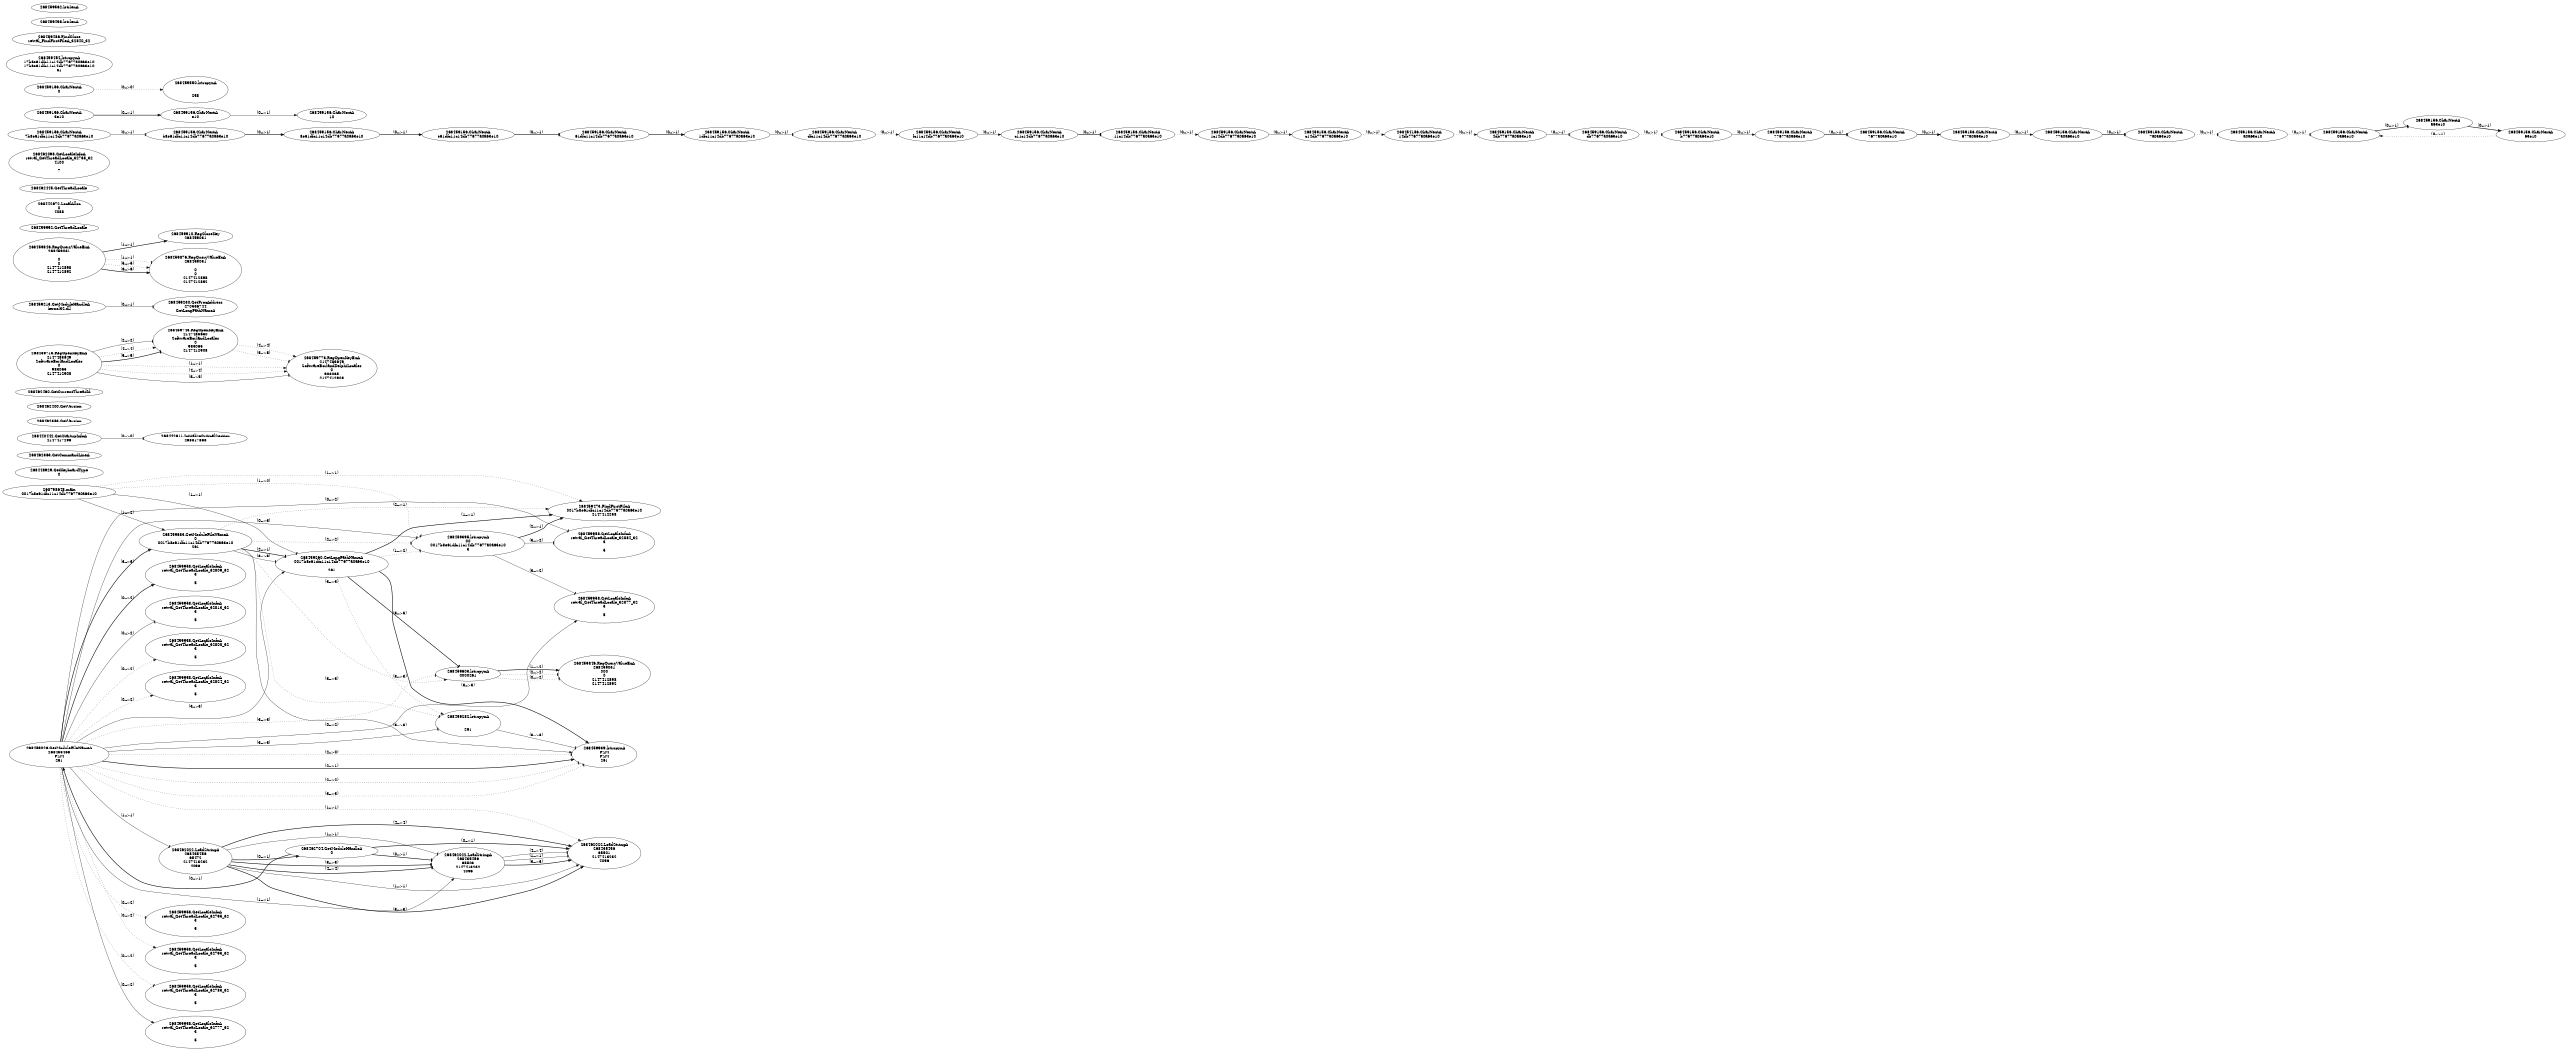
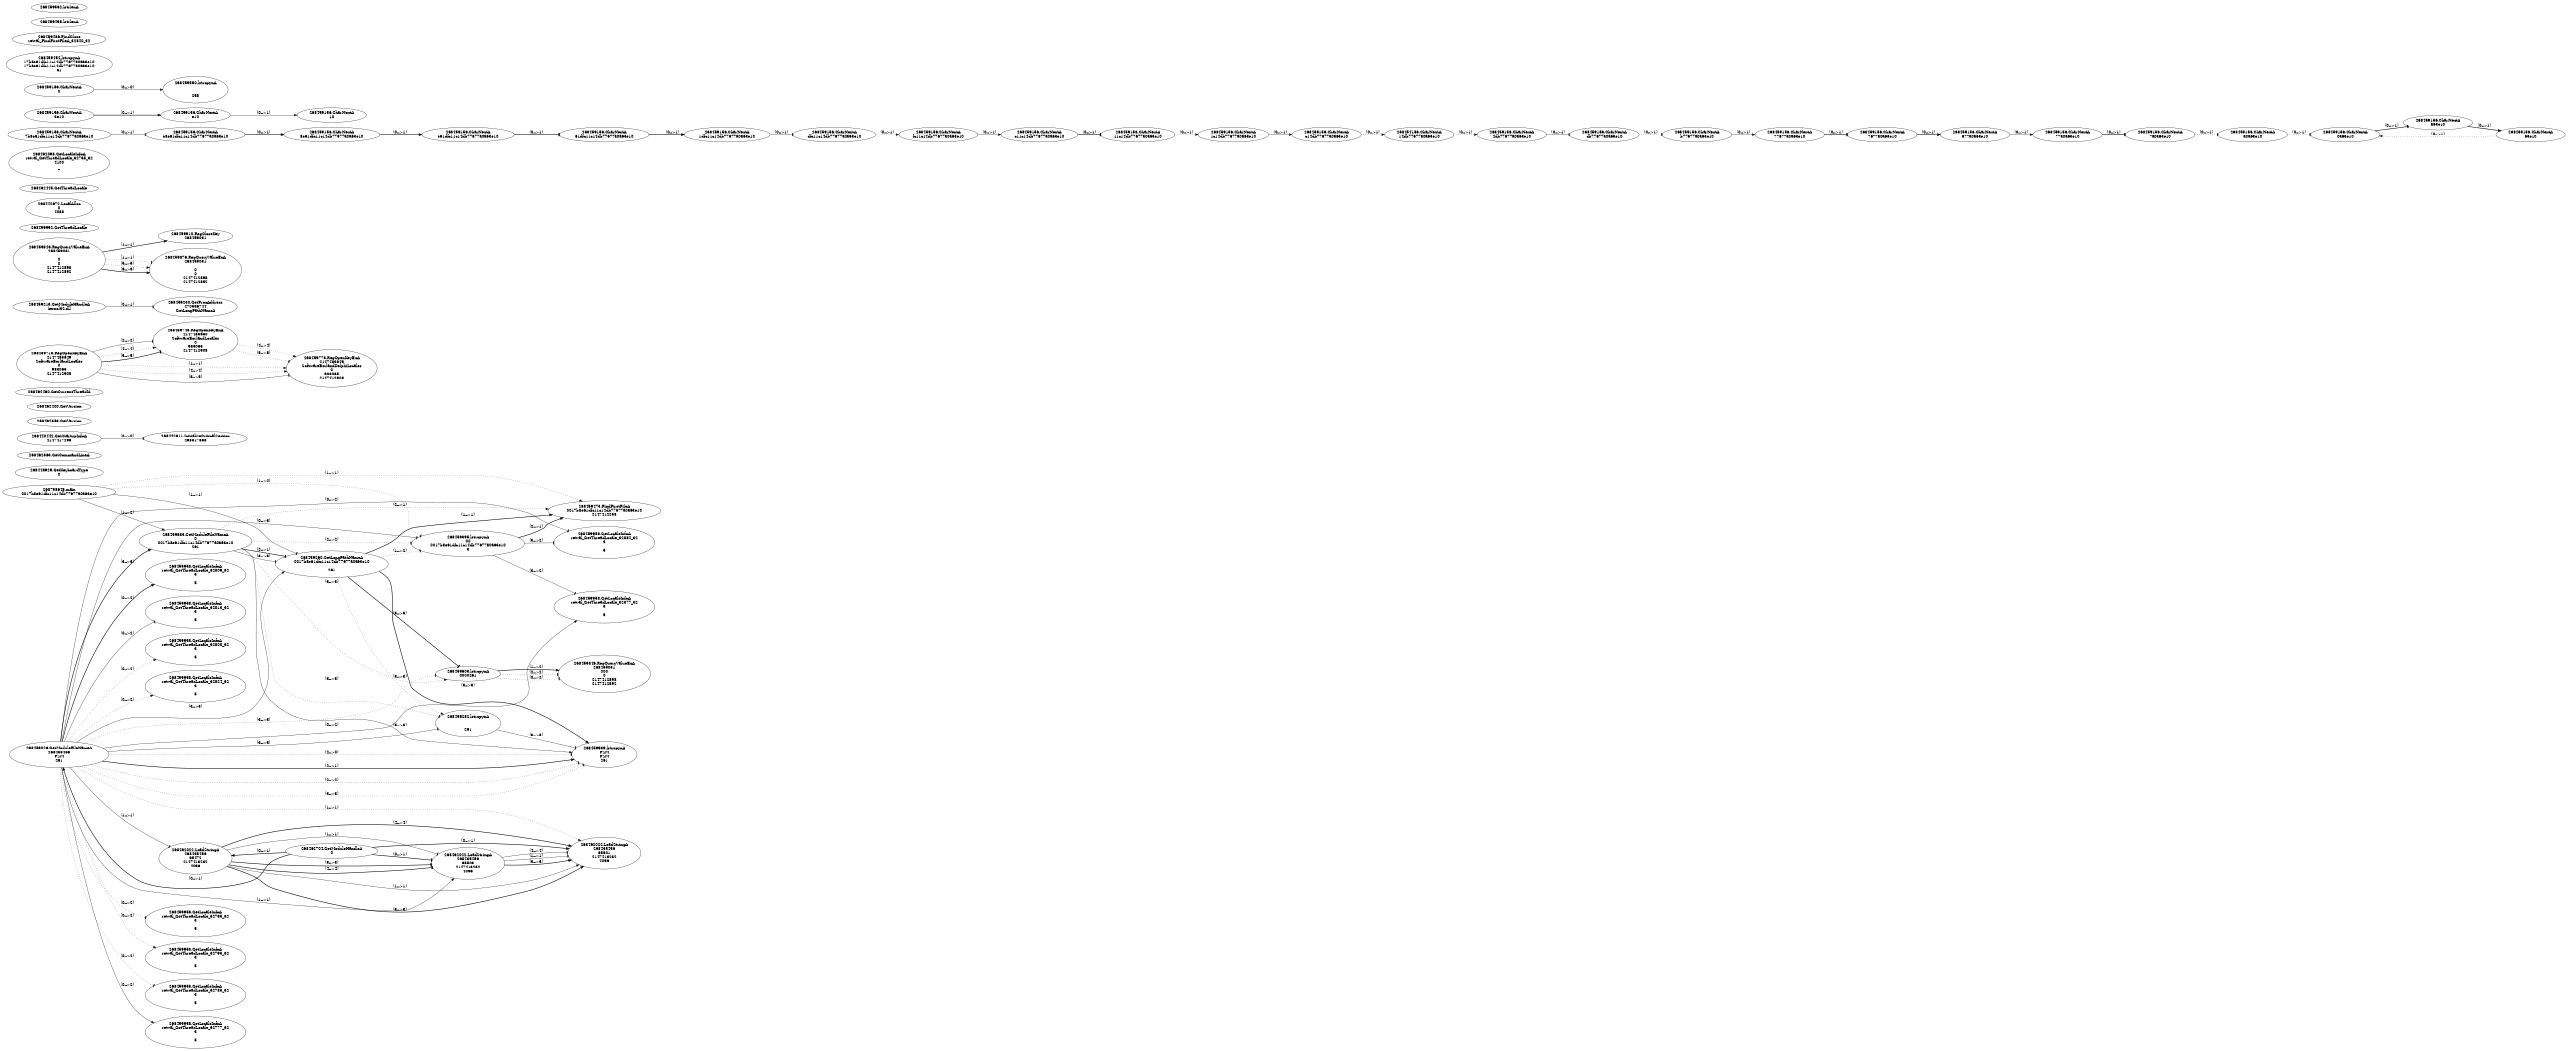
(127, 90) -> (127, 90)
(264, 859) -> (260, 854)
